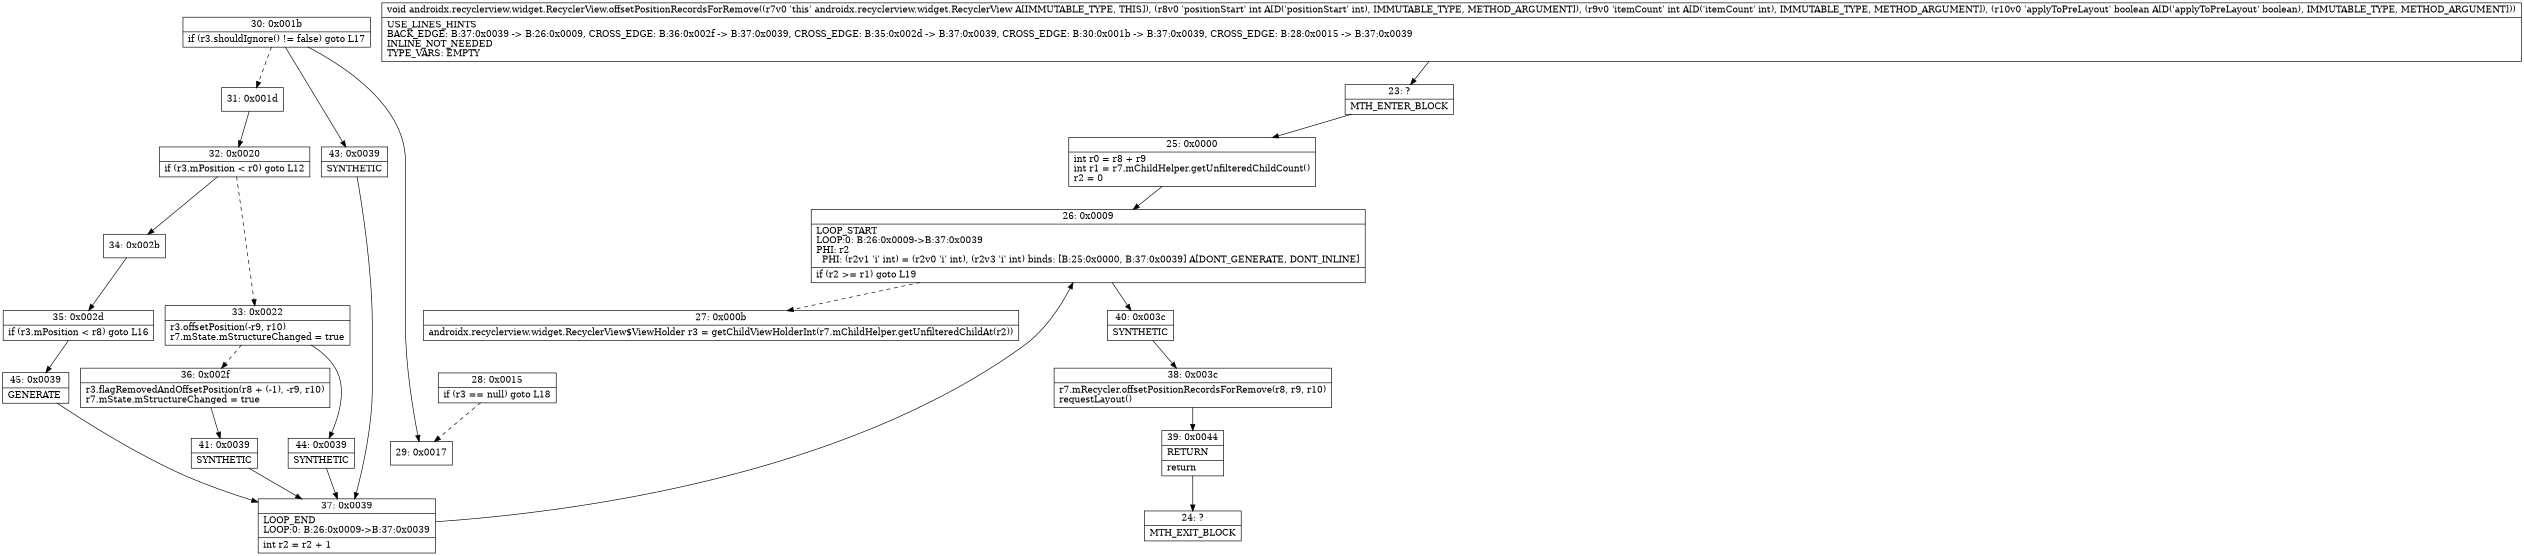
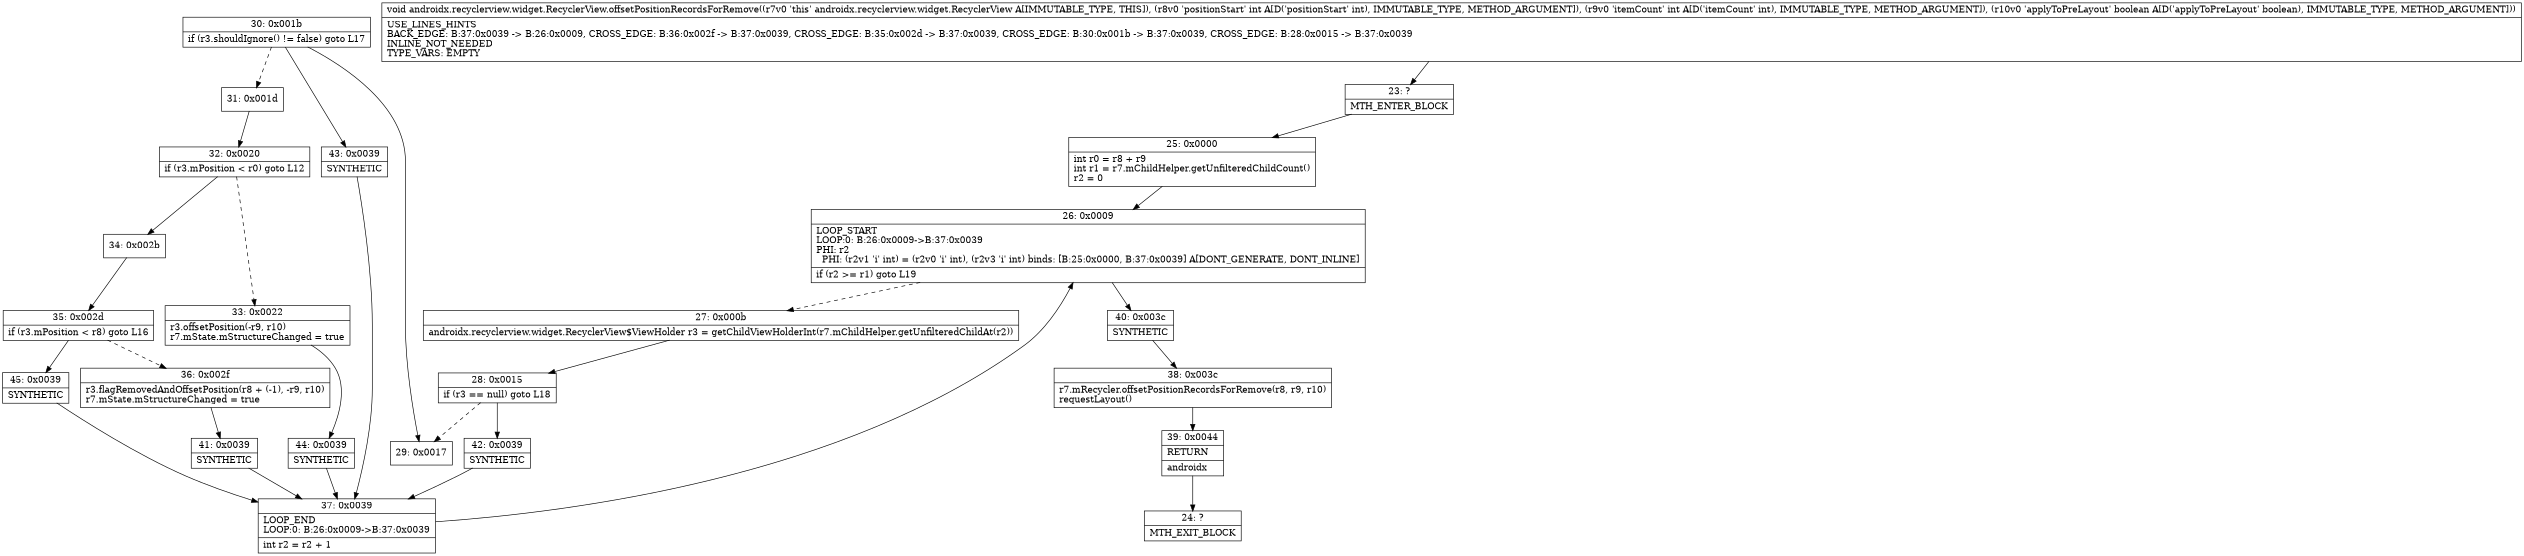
(234, 354) -> (134, 353)
none -> (612, 356)
(34, 395) -> (36, 395)
none -> (497, 453)
(1182, 468) -> (1187, 468)
